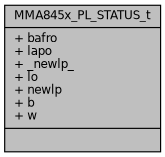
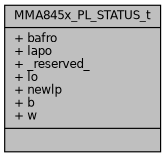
(45, 64) -> (52, 64)
